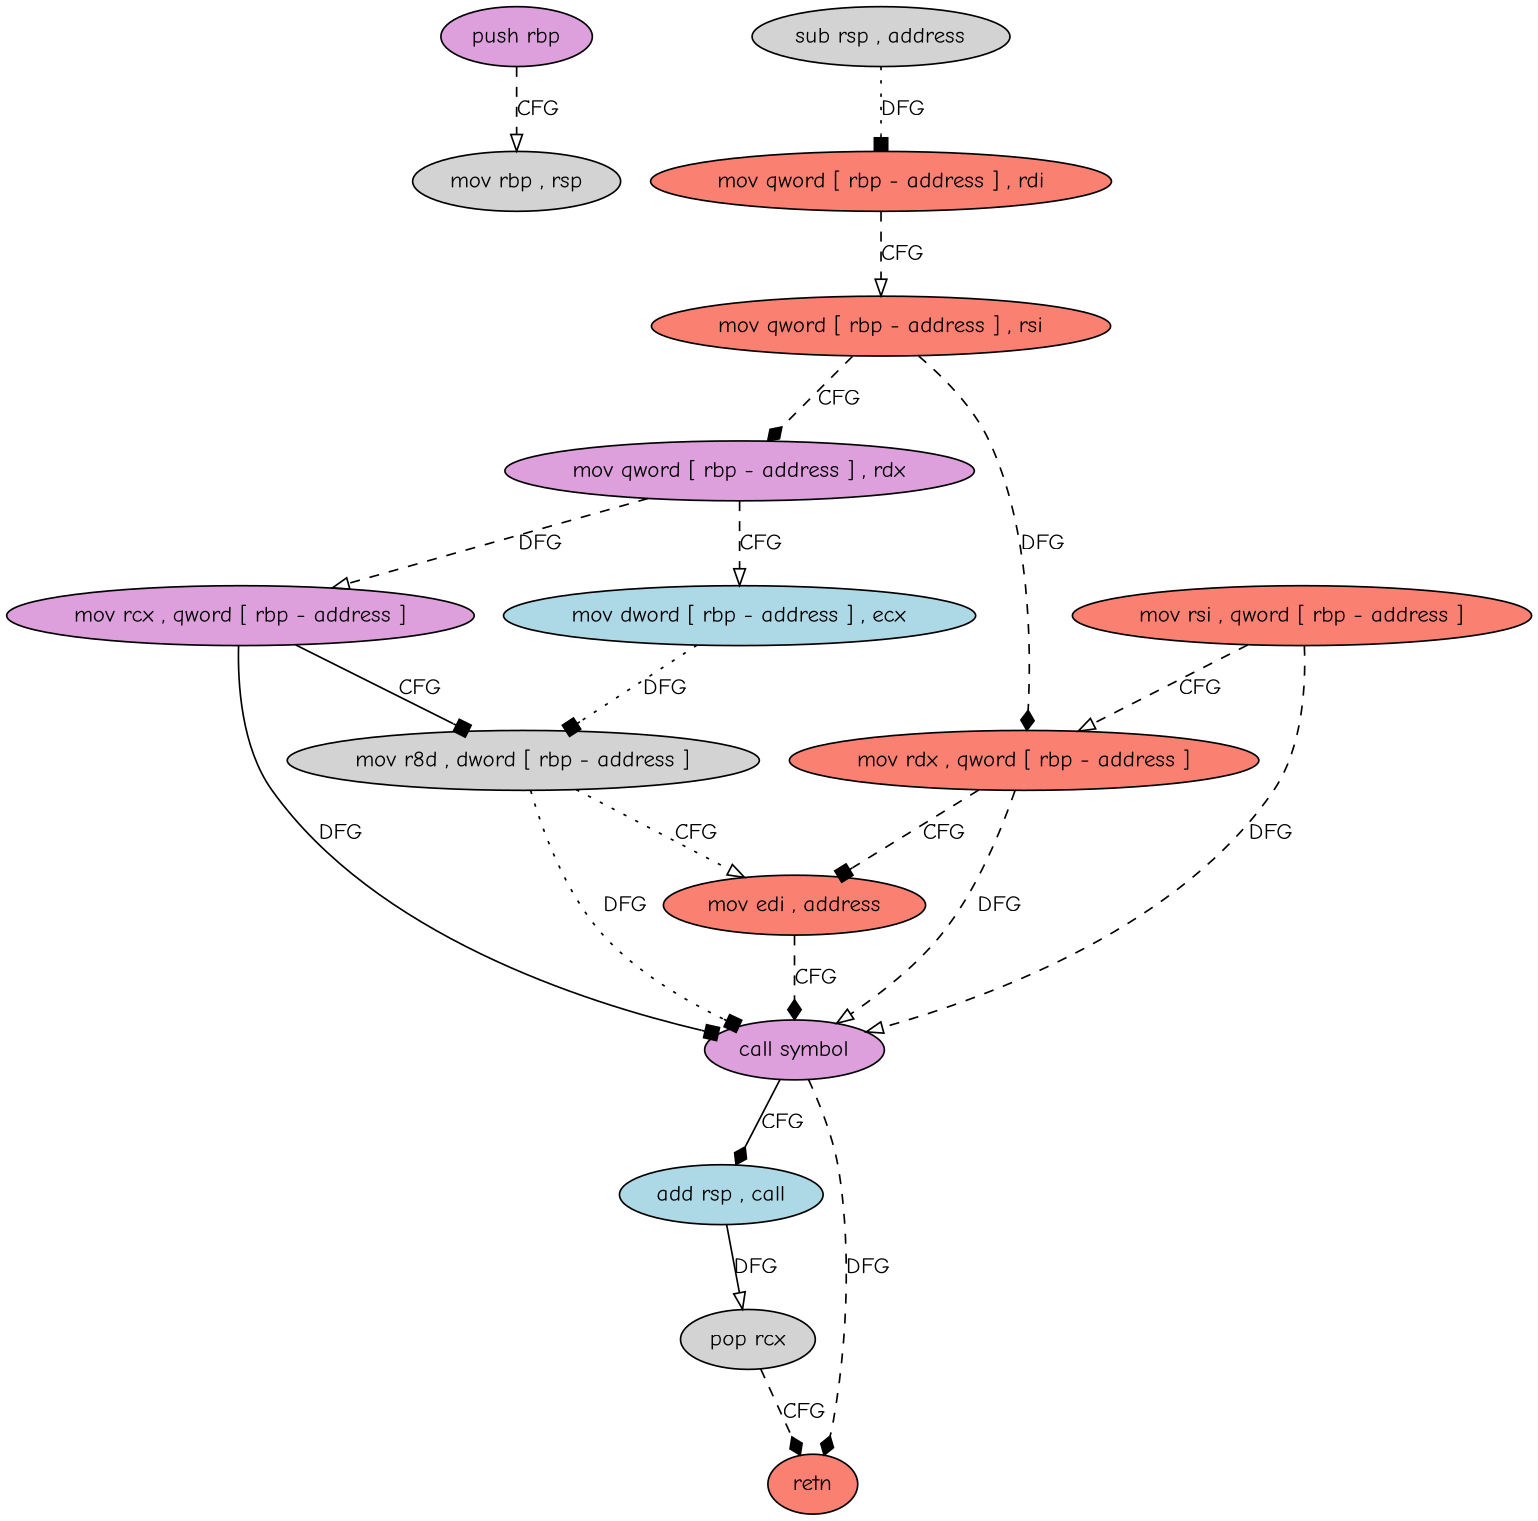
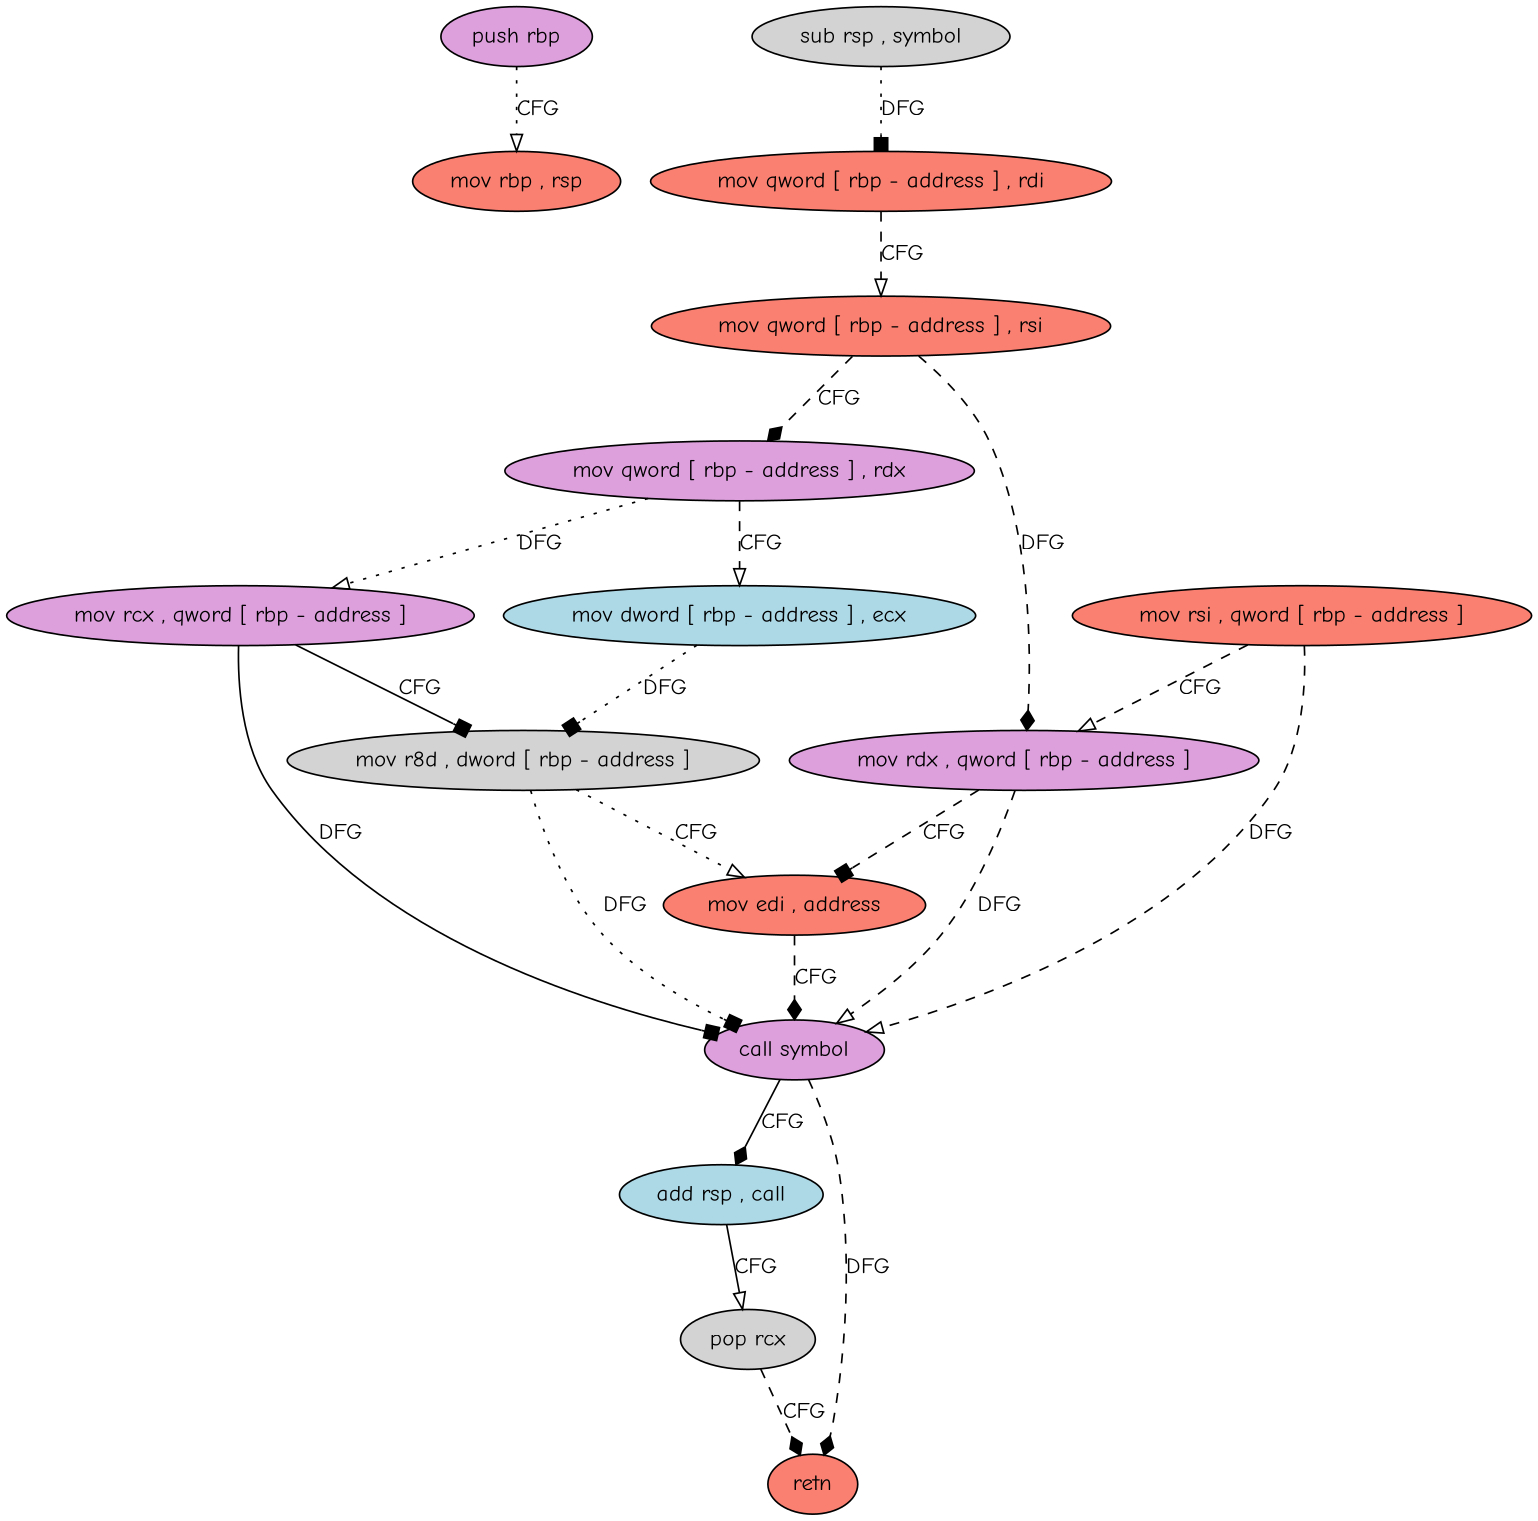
(881, 37) -> (881, 37)
(517, 101) -> (517, 101)
(517, 181) -> (517, 181)
(498, 541) -> (498, 541)
(1024, 760) -> (1024, 760)
(756, 1267) -> (756, 1267)
